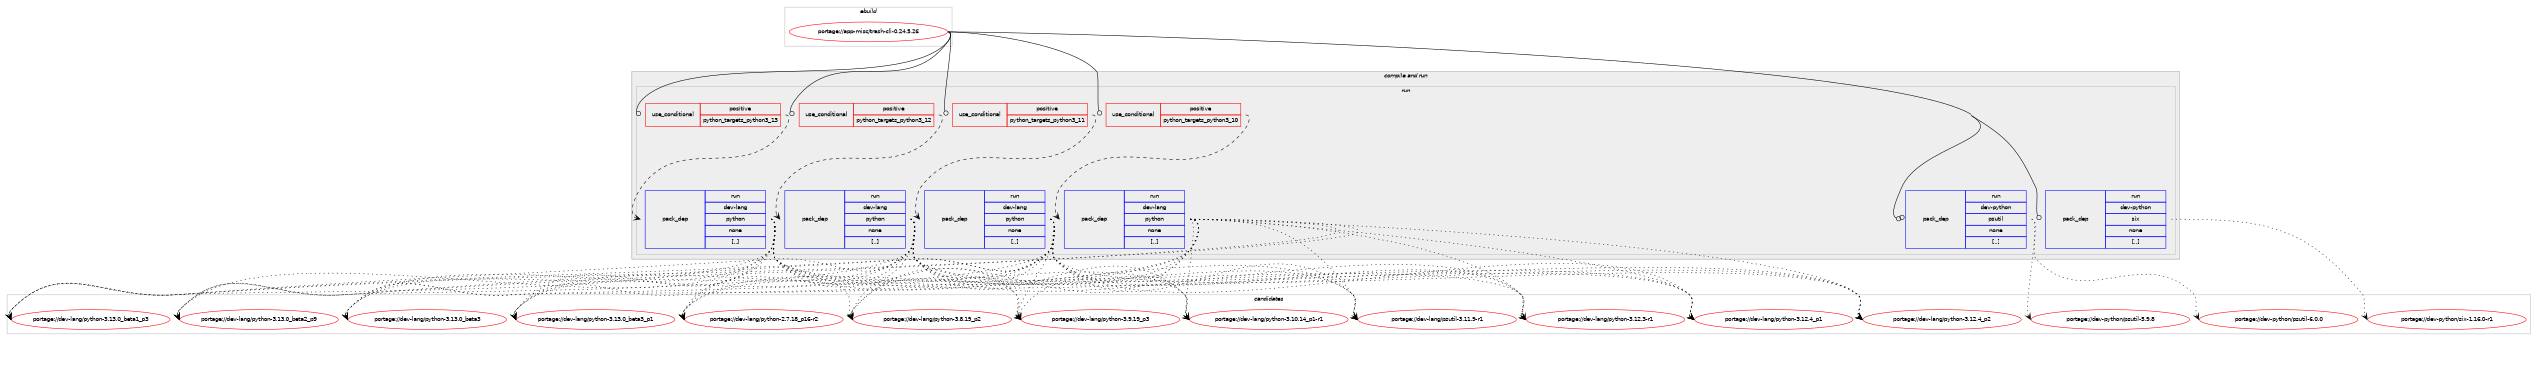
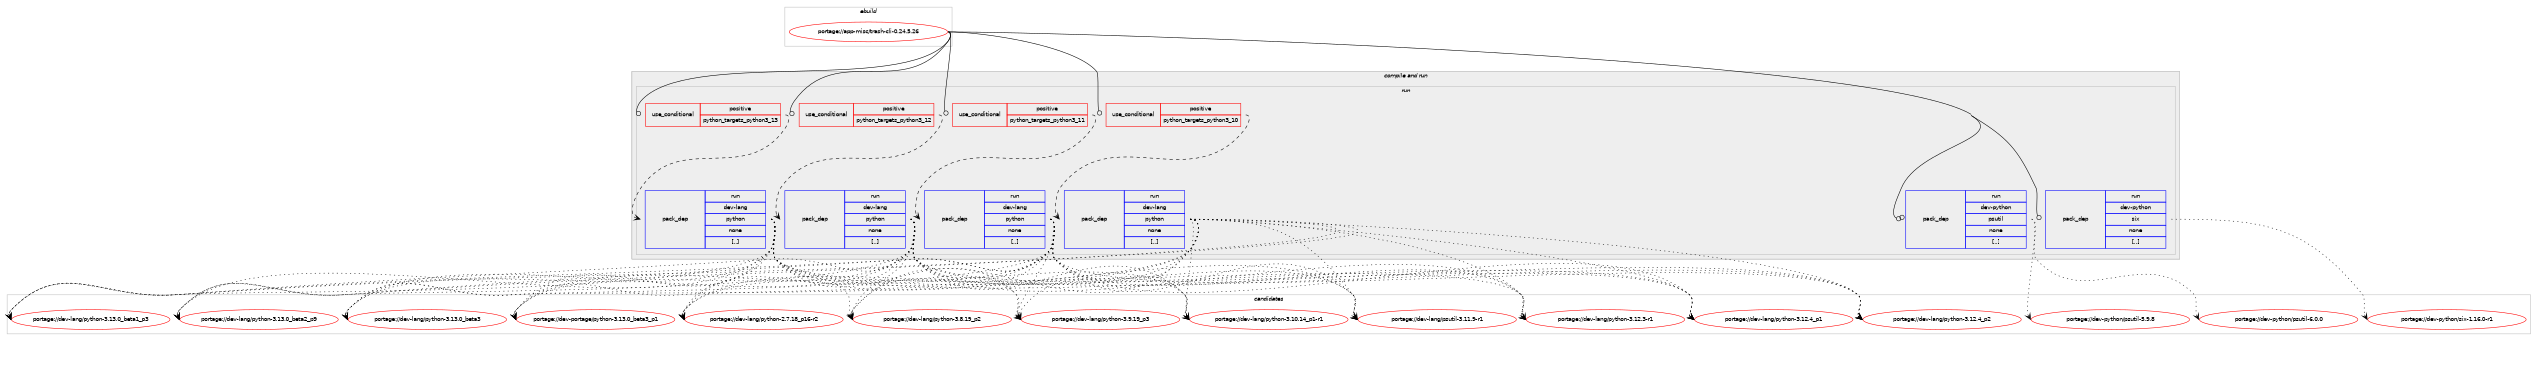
(596, 320) -> (596, 320)
